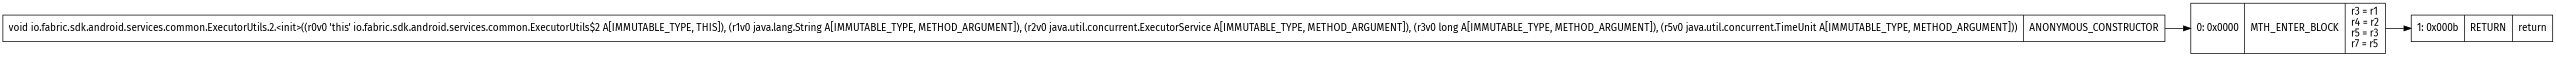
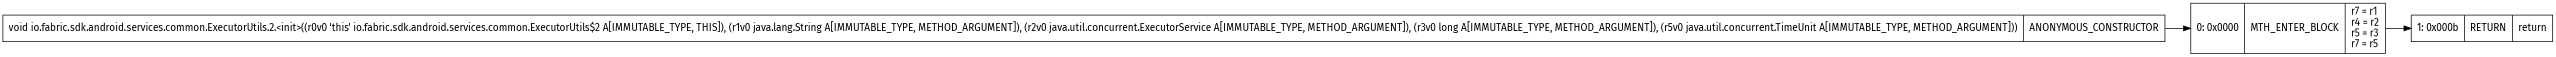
(2365, 12) -> (2364, 12)
